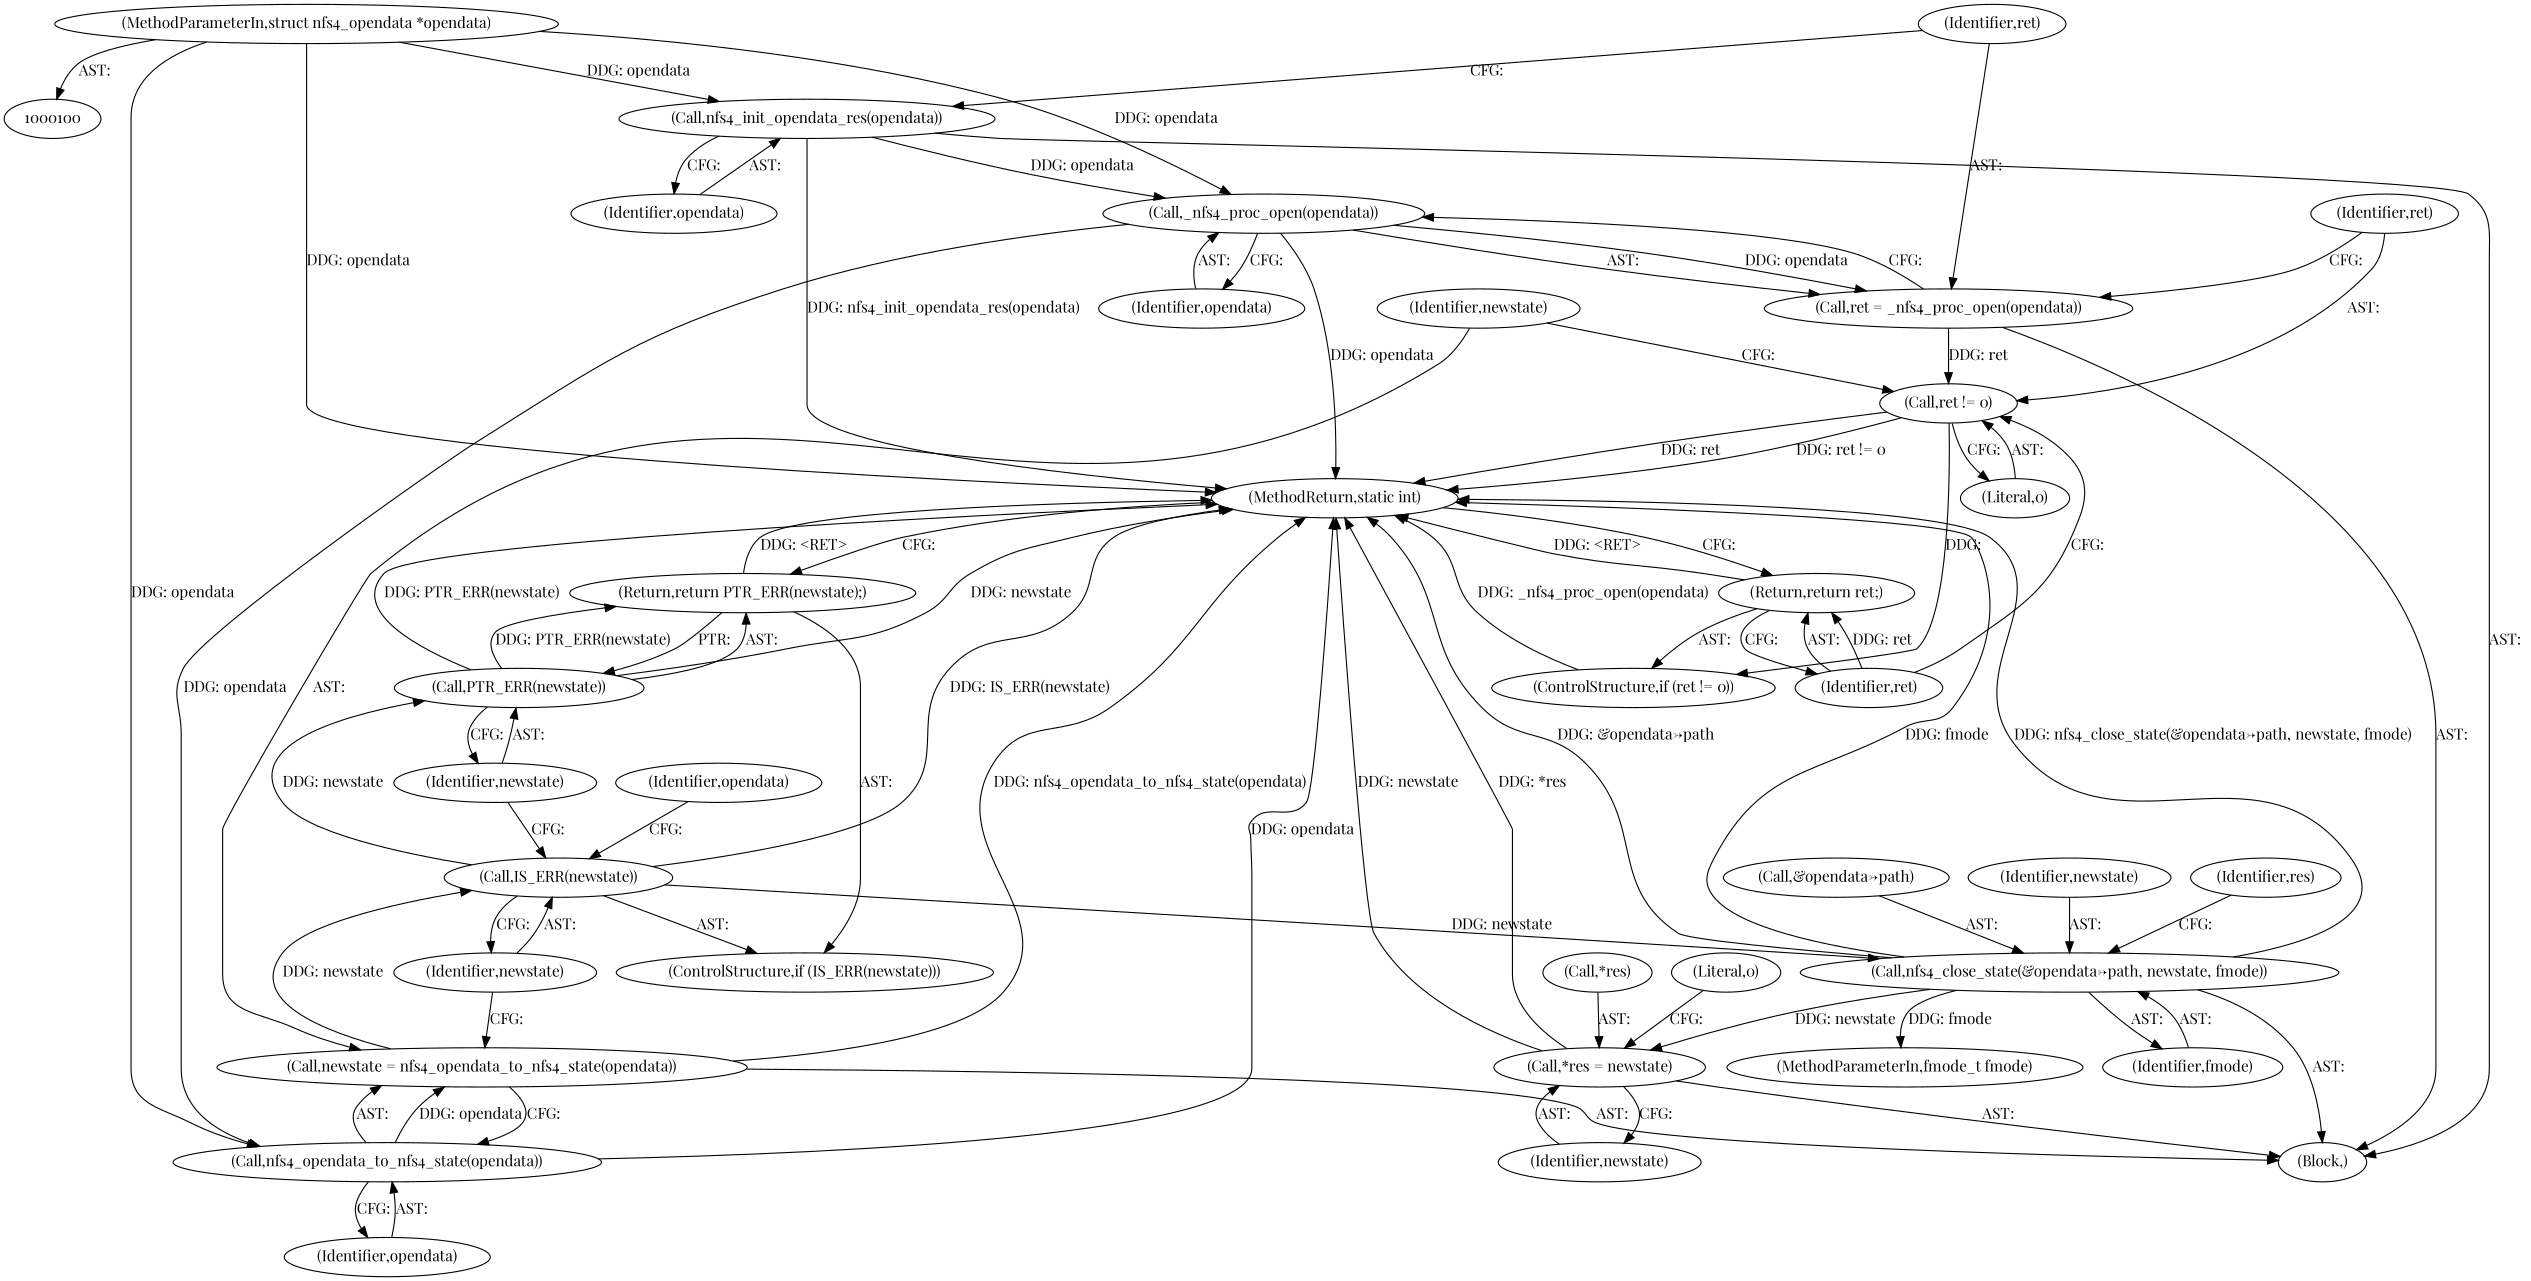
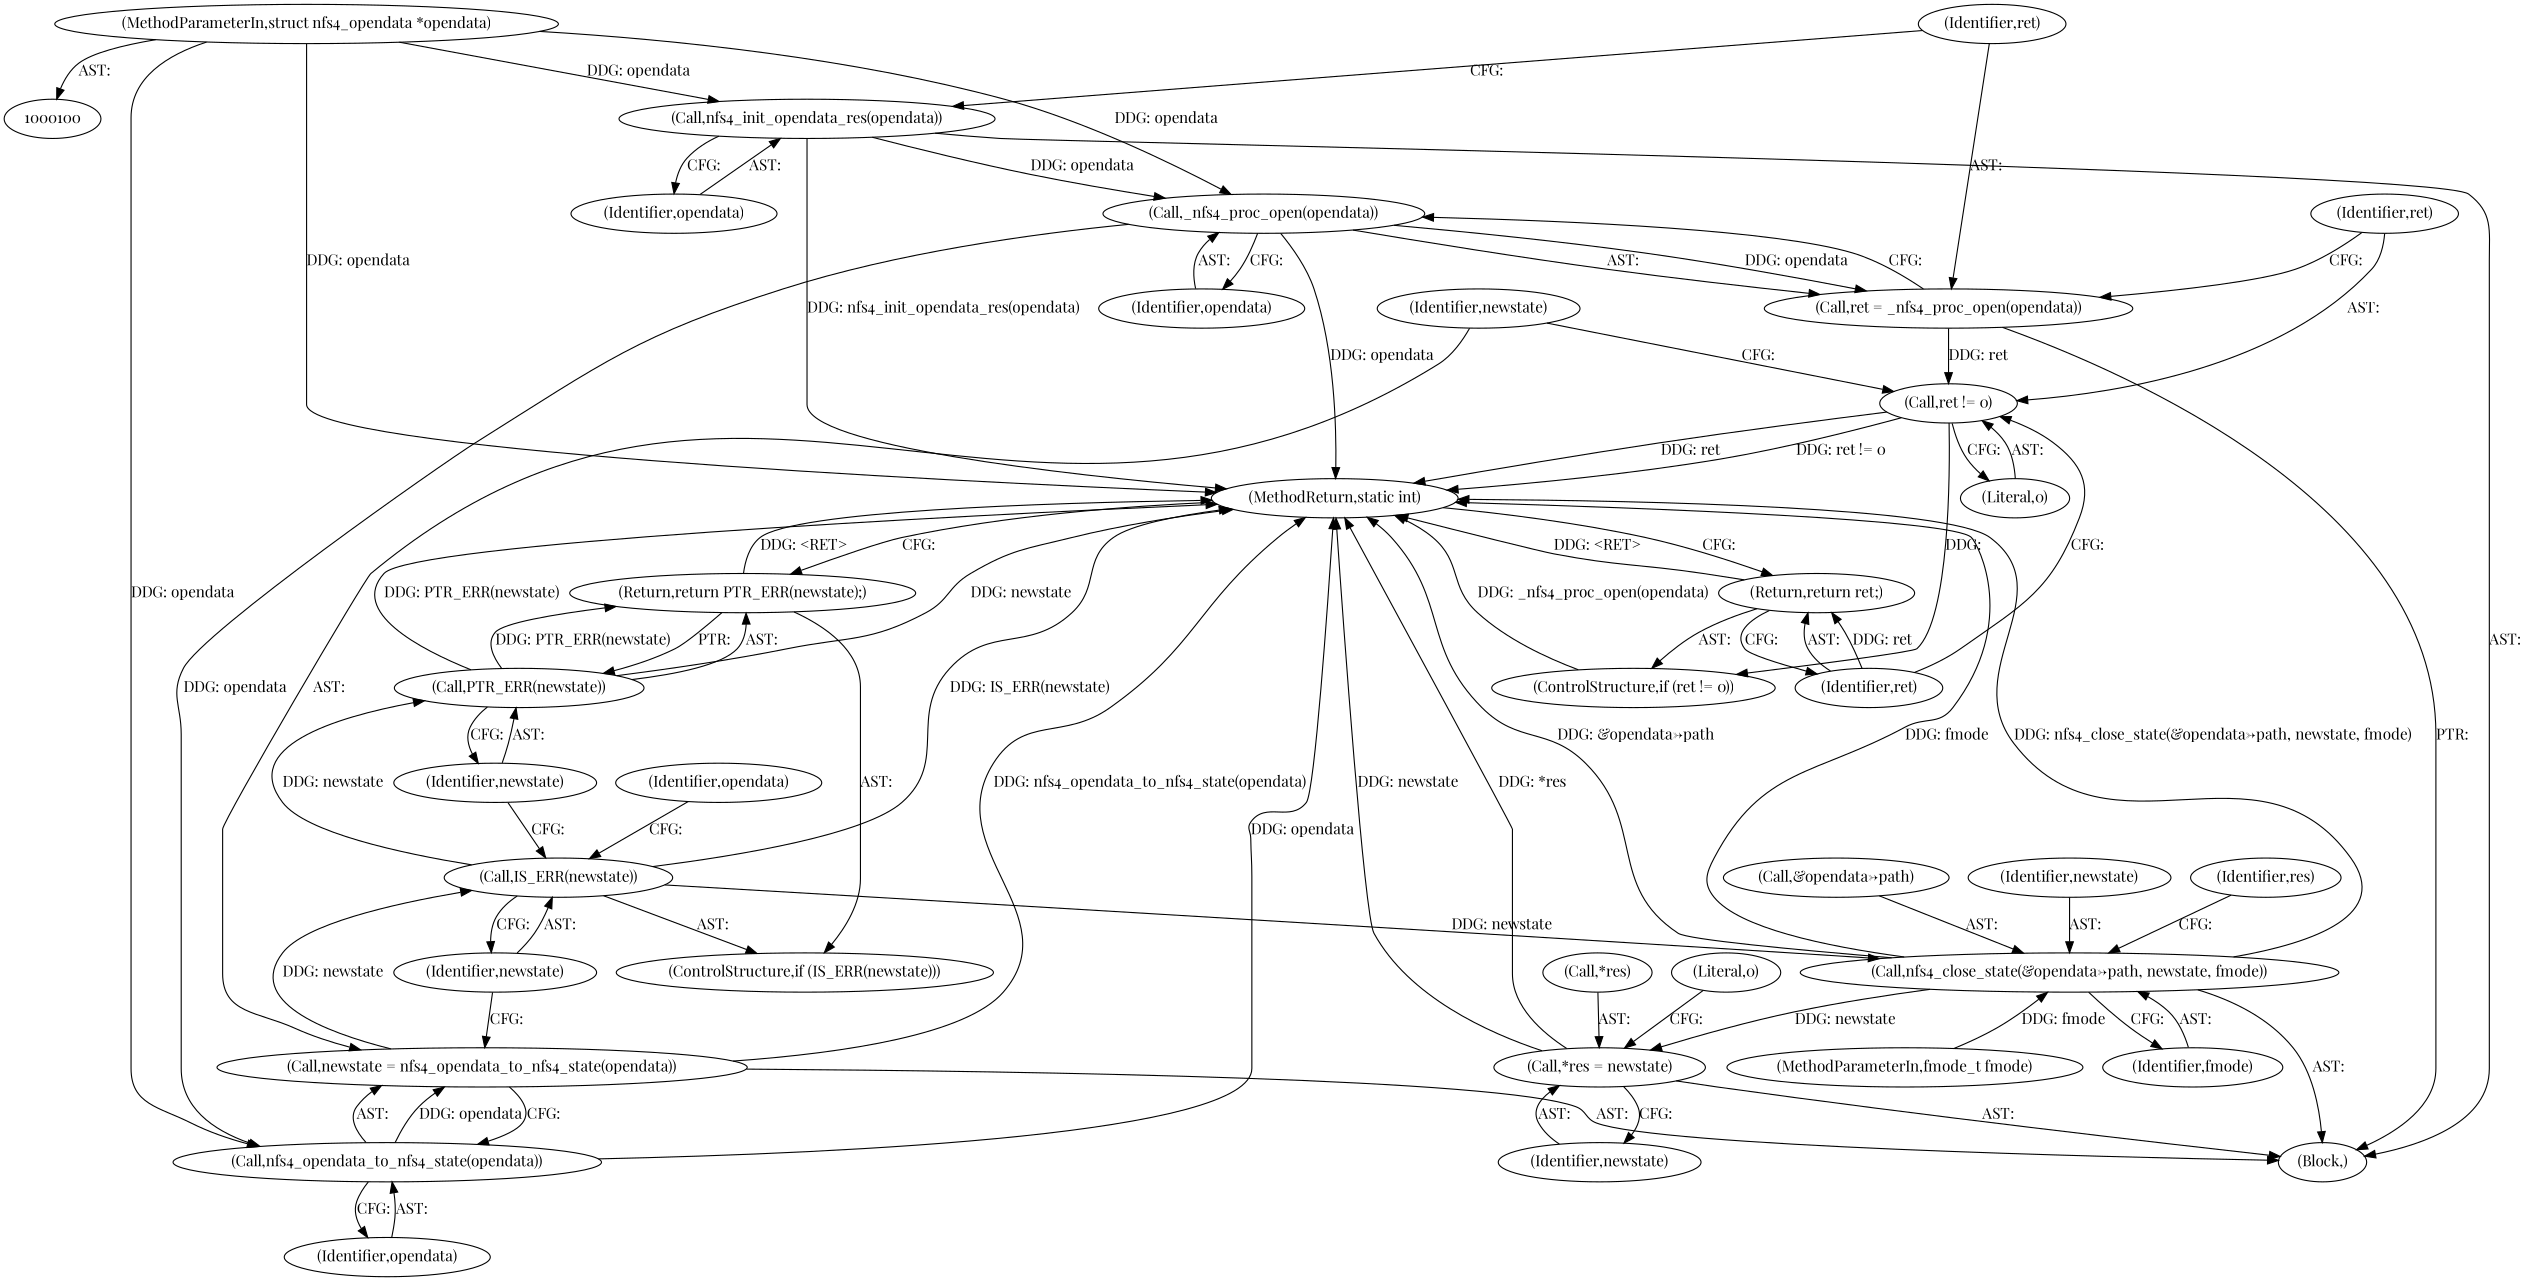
(2454, 735) -> (2454, 735)
(1919, 1004) -> (1998, 1027)
(2150, 1020) -> (2150, 1020)
